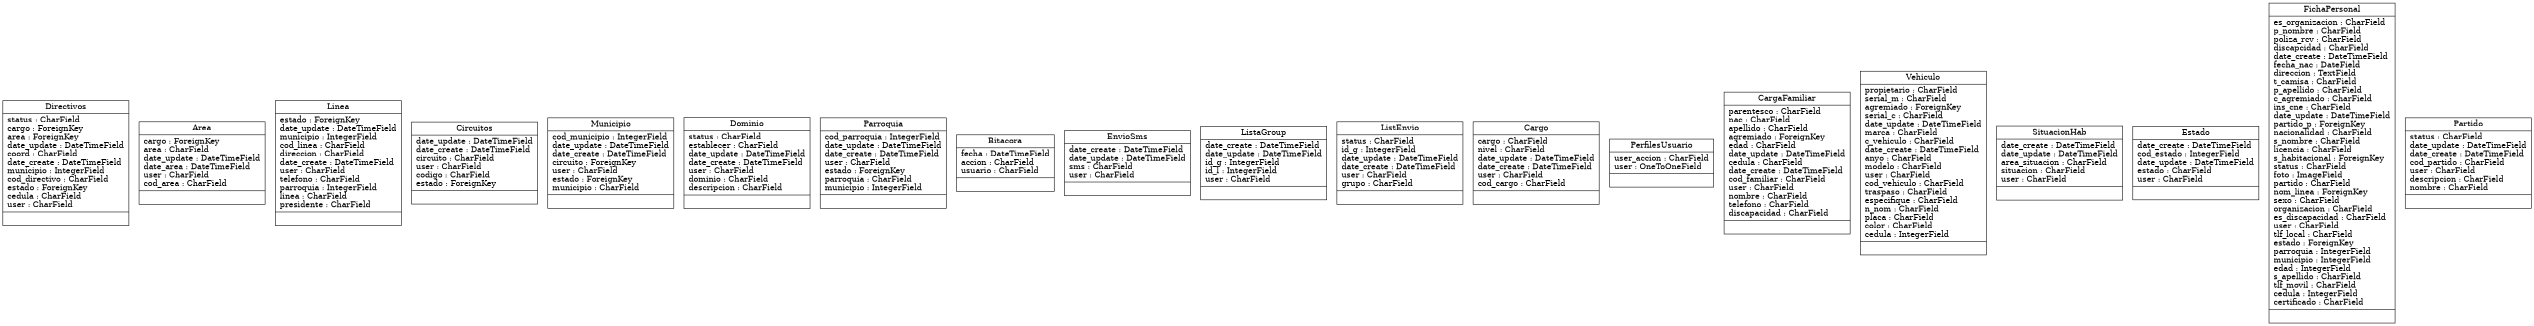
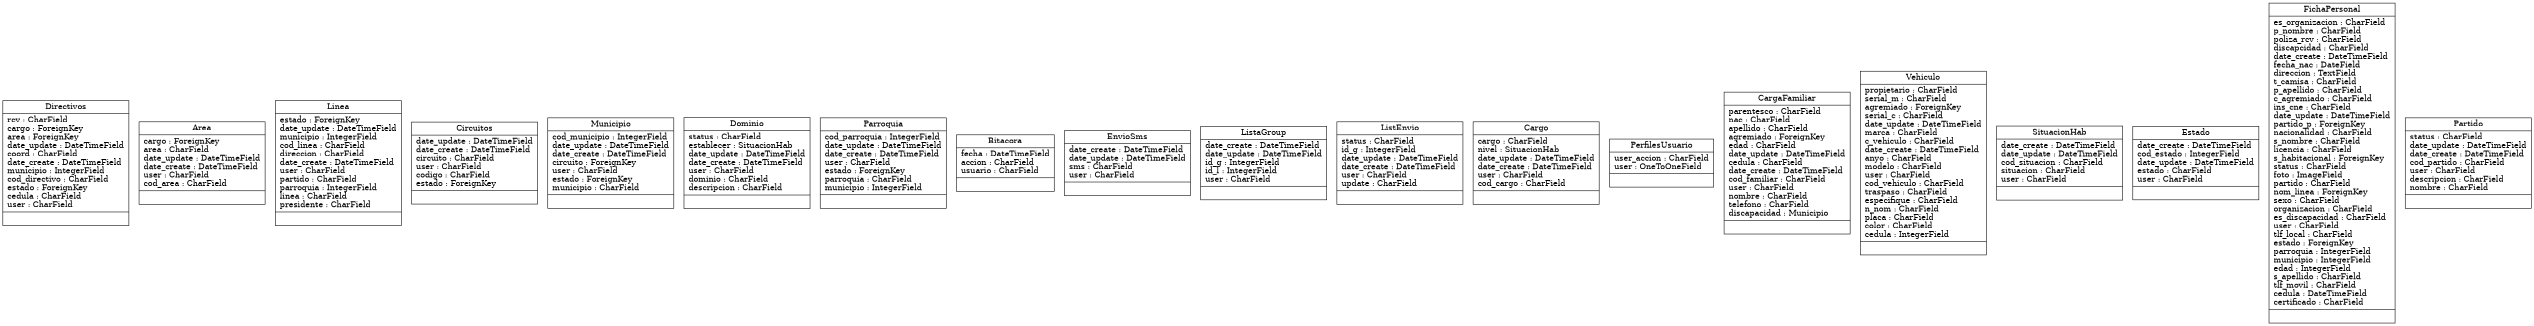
(44, 120) -> (38, 120)
(733, 146) -> (741, 146)
(1511, 150) -> (1519, 150)
(2054, 163) -> (2052, 163)
(197, 167) -> (201, 167)
(320, 179) -> (318, 179)
(1377, 184) -> (1379, 184)
(1779, 213) -> (1779, 213)
(2316, 294) -> (2320, 294)
